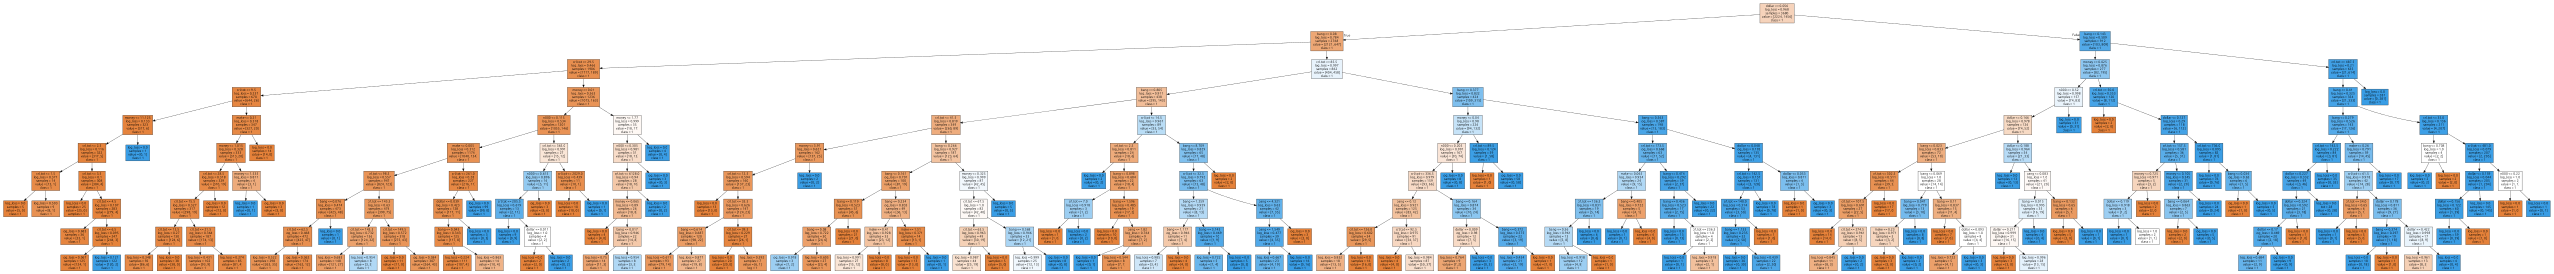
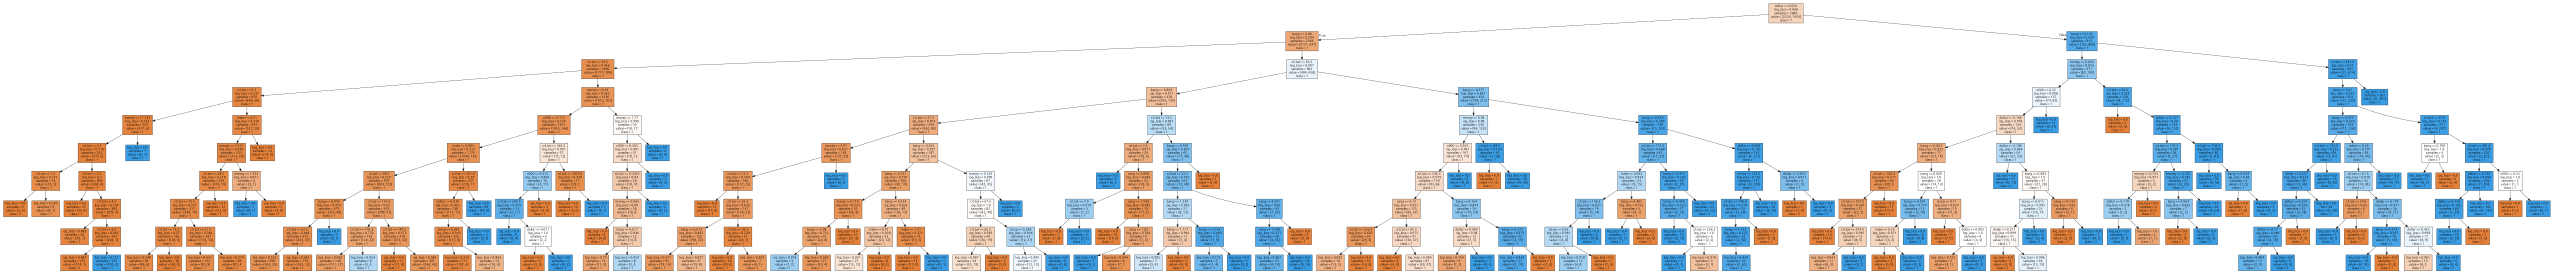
(76, 209) -> (76, 209)
(2147, 237) -> (2147, 237)
(753, 263) -> (753, 263)
(1736, 263) -> none
